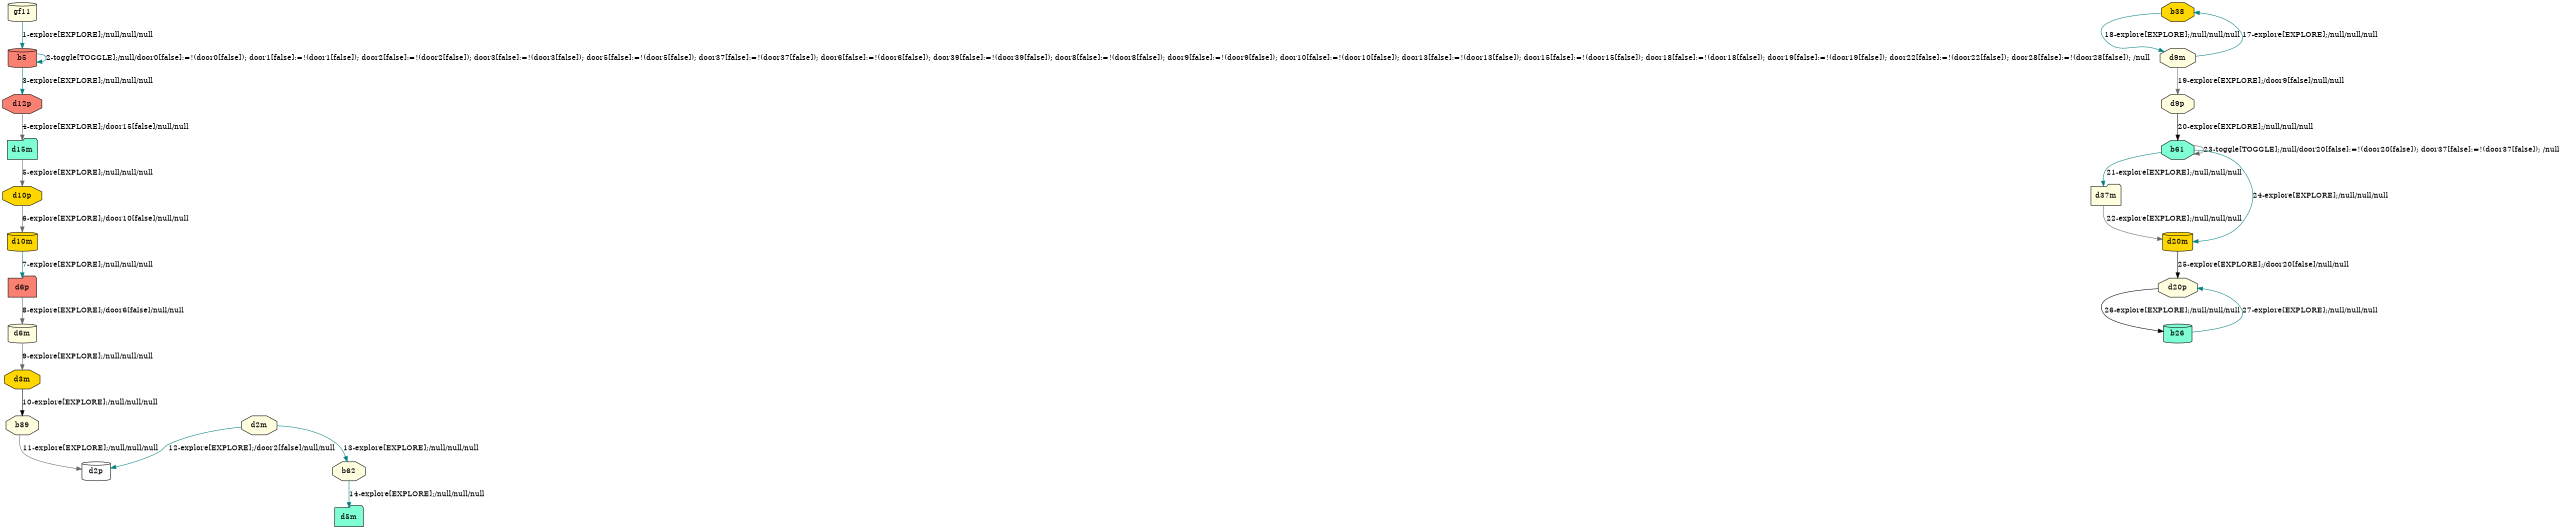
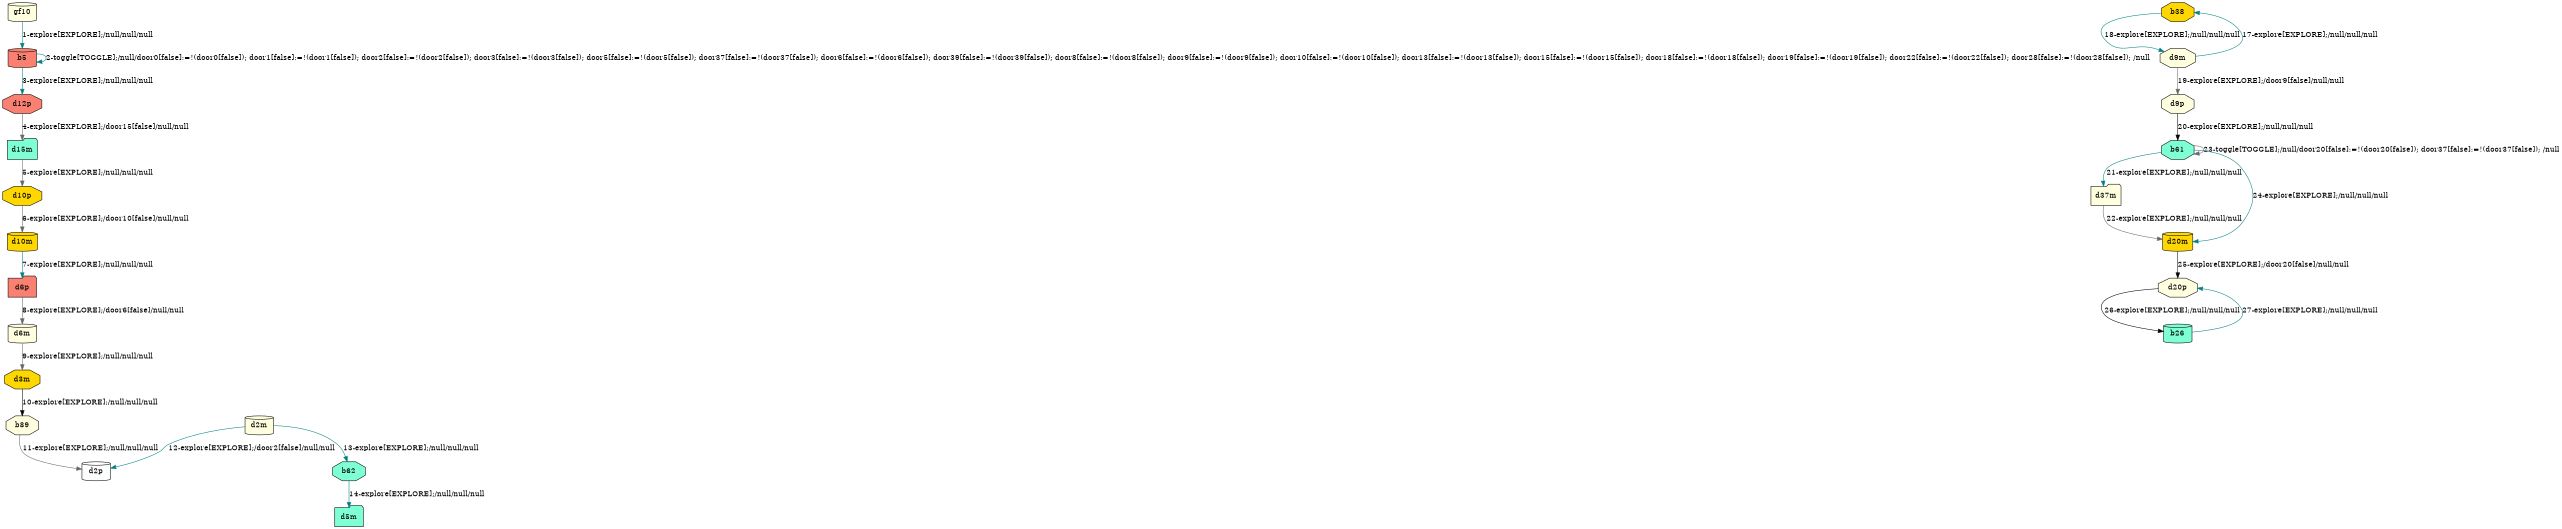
(22, 12) -> (22, 12)
(259, 425) -> (259, 425)
(349, 471) -> (349, 471)
